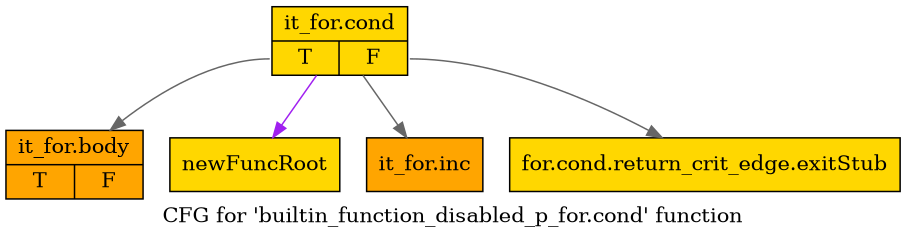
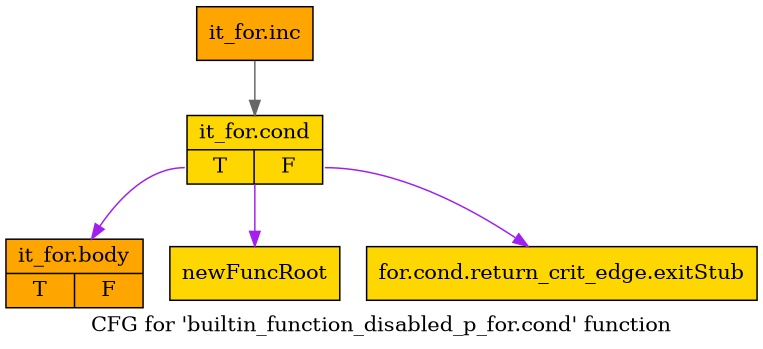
(191, 78) -> (136, 187)
(533, 81) -> (425, 190)
(381, 100) -> (255, 81)
